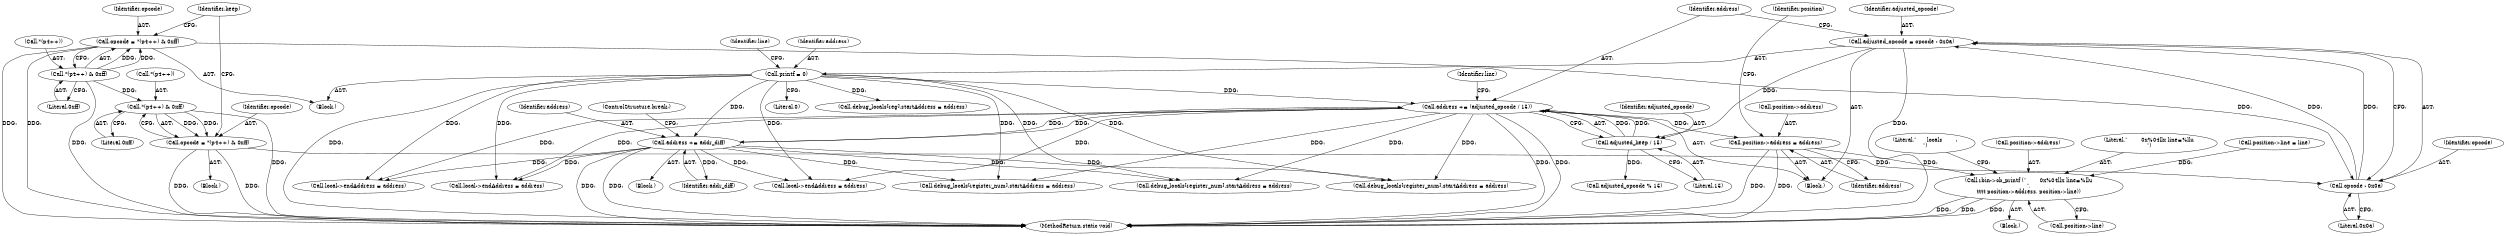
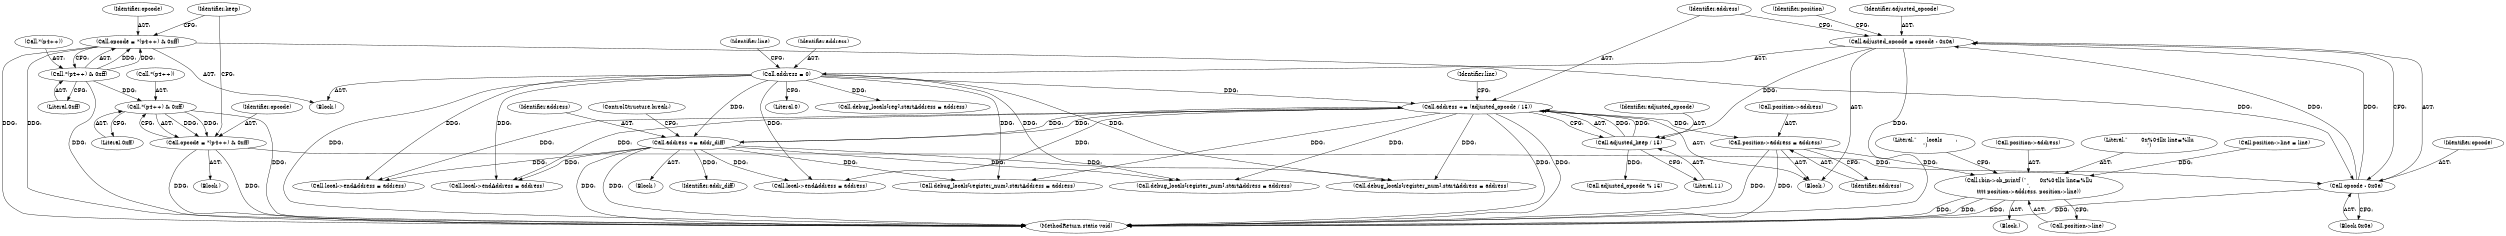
(1742, 70) -> (1847, 25)
(787, 75) -> (787, 75)
(686, 169) -> none
(1708, 186) -> (1708, 186)
none -> (1966, 217)
(2356, 226) -> (2356, 226)
